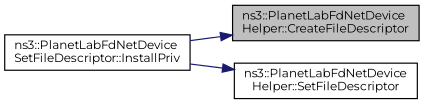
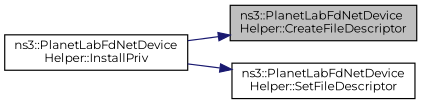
(97, 53) -> (96, 53)
